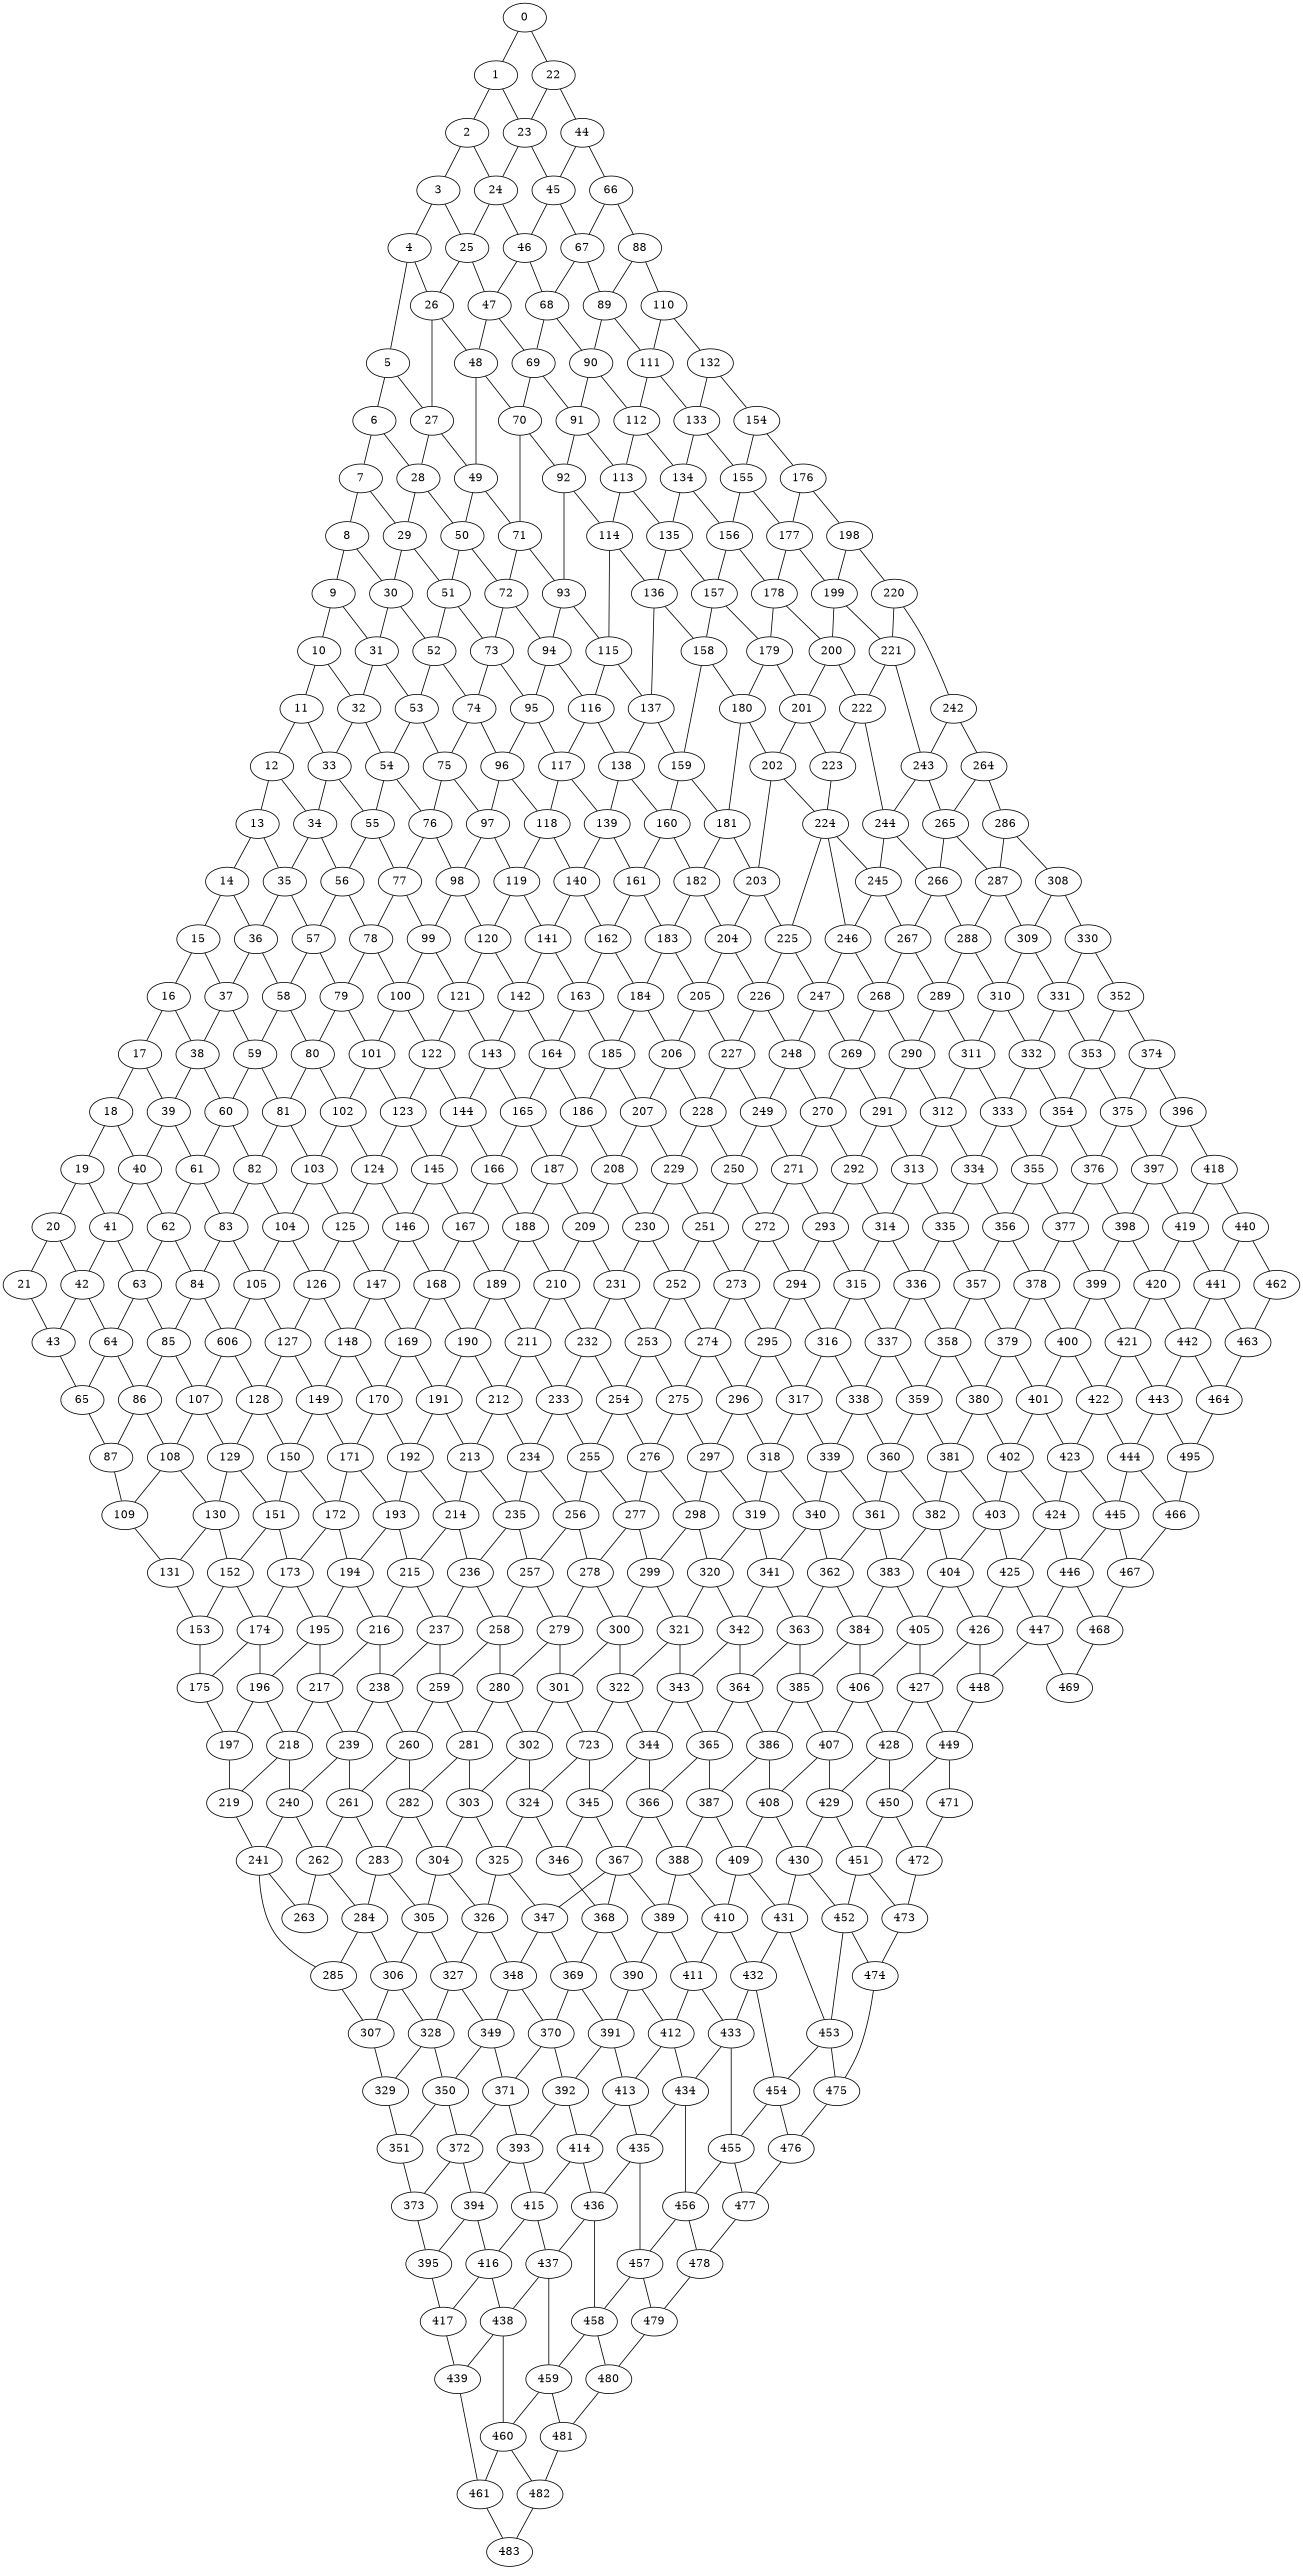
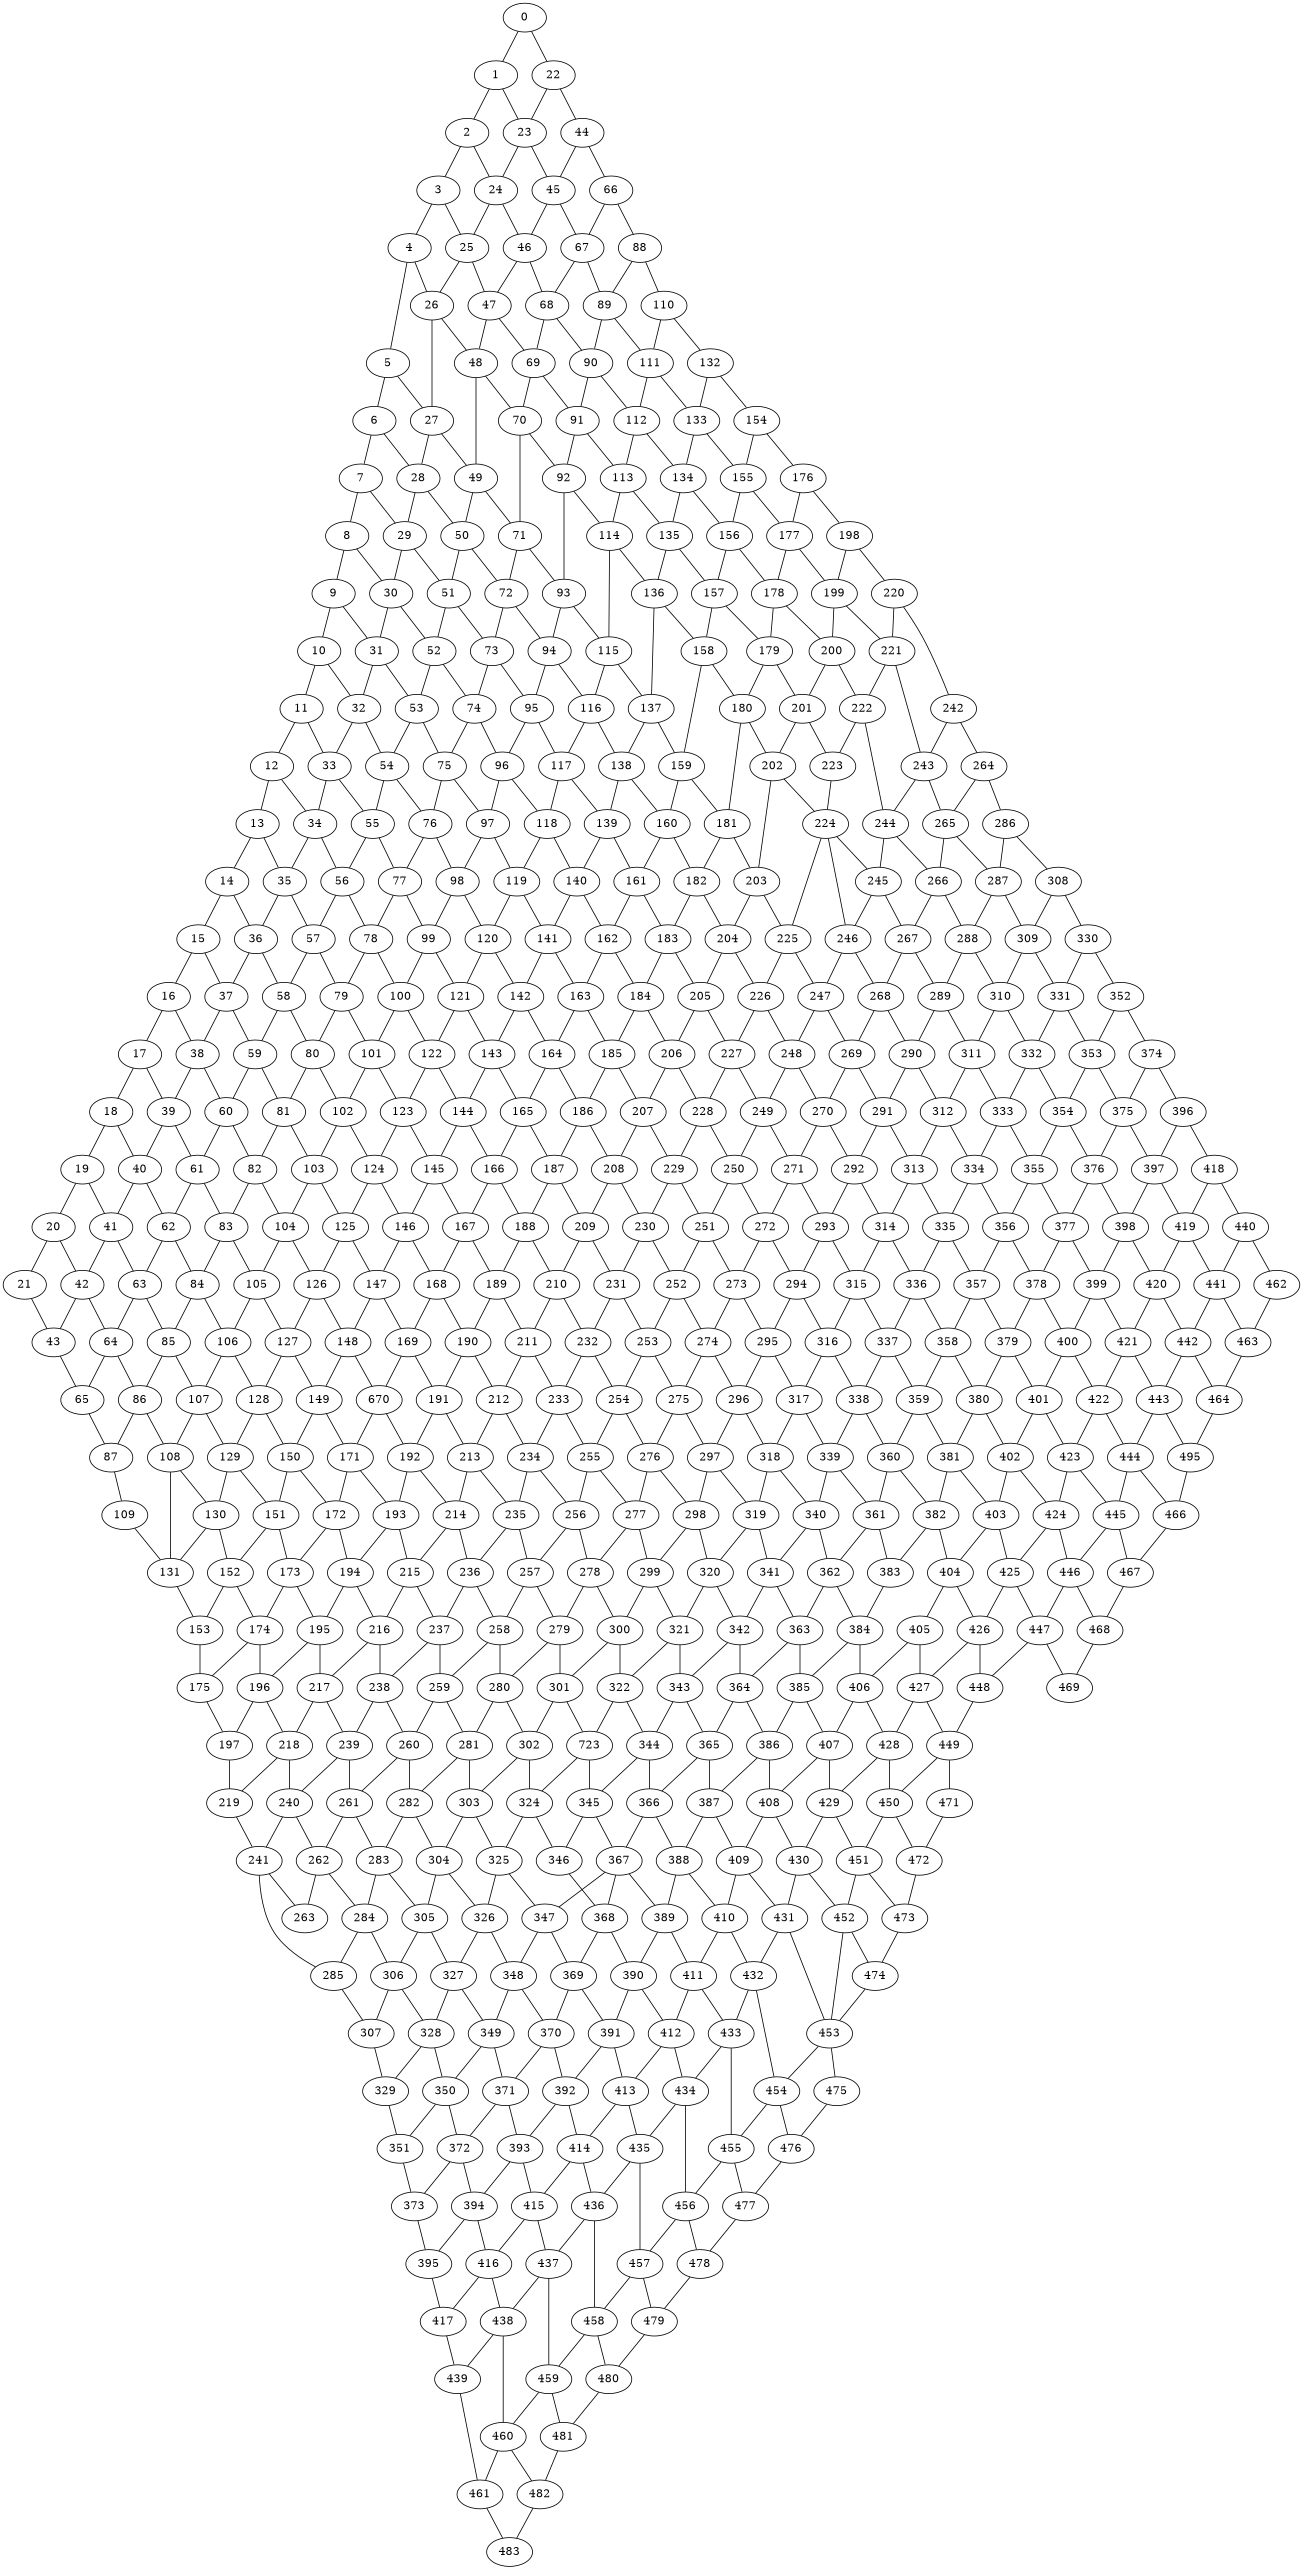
(228, 1342) -> (228, 1342)
(379, 1400) -> (379, 1400)
(148, 1486) -> (170, 1515)
(905, 1601) -> none
(864, 2036) -> (852, 2005)
